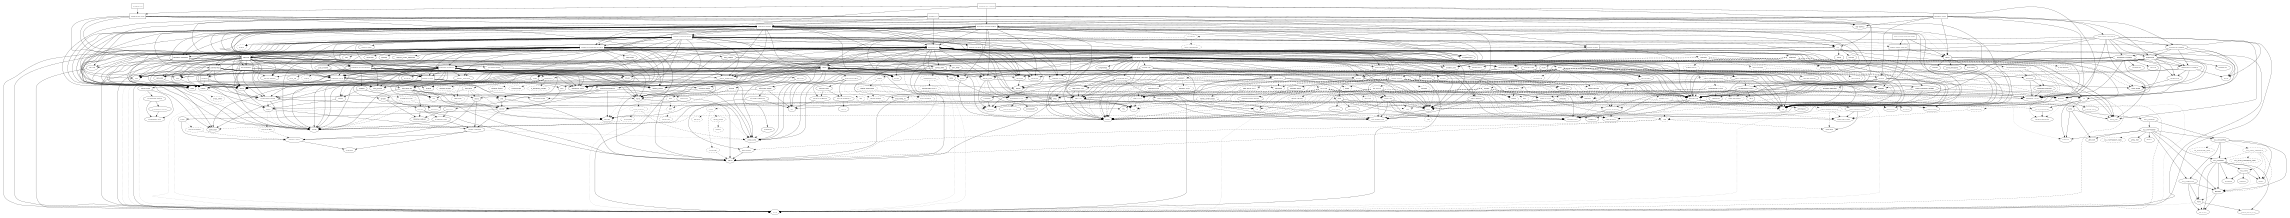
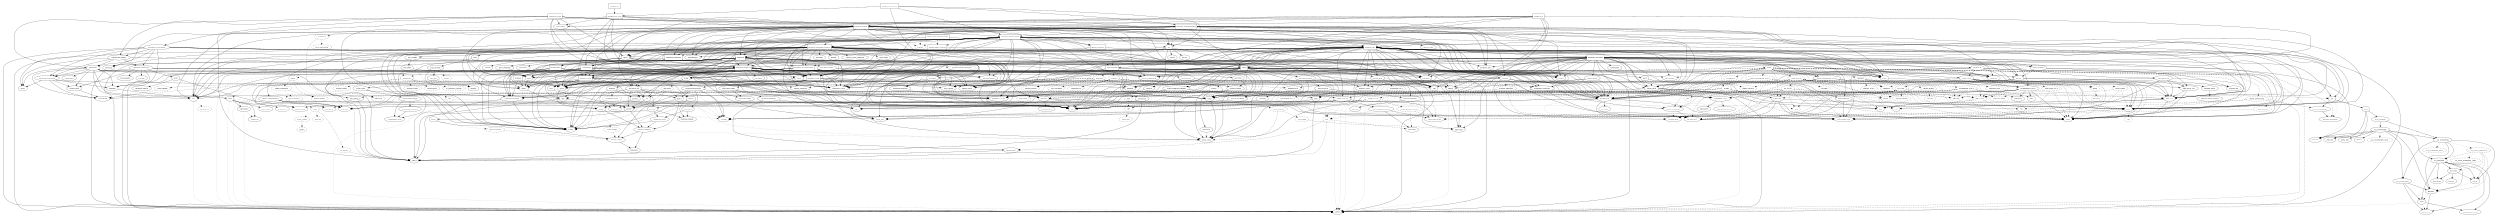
(921, 75) -> (1171, 22)
